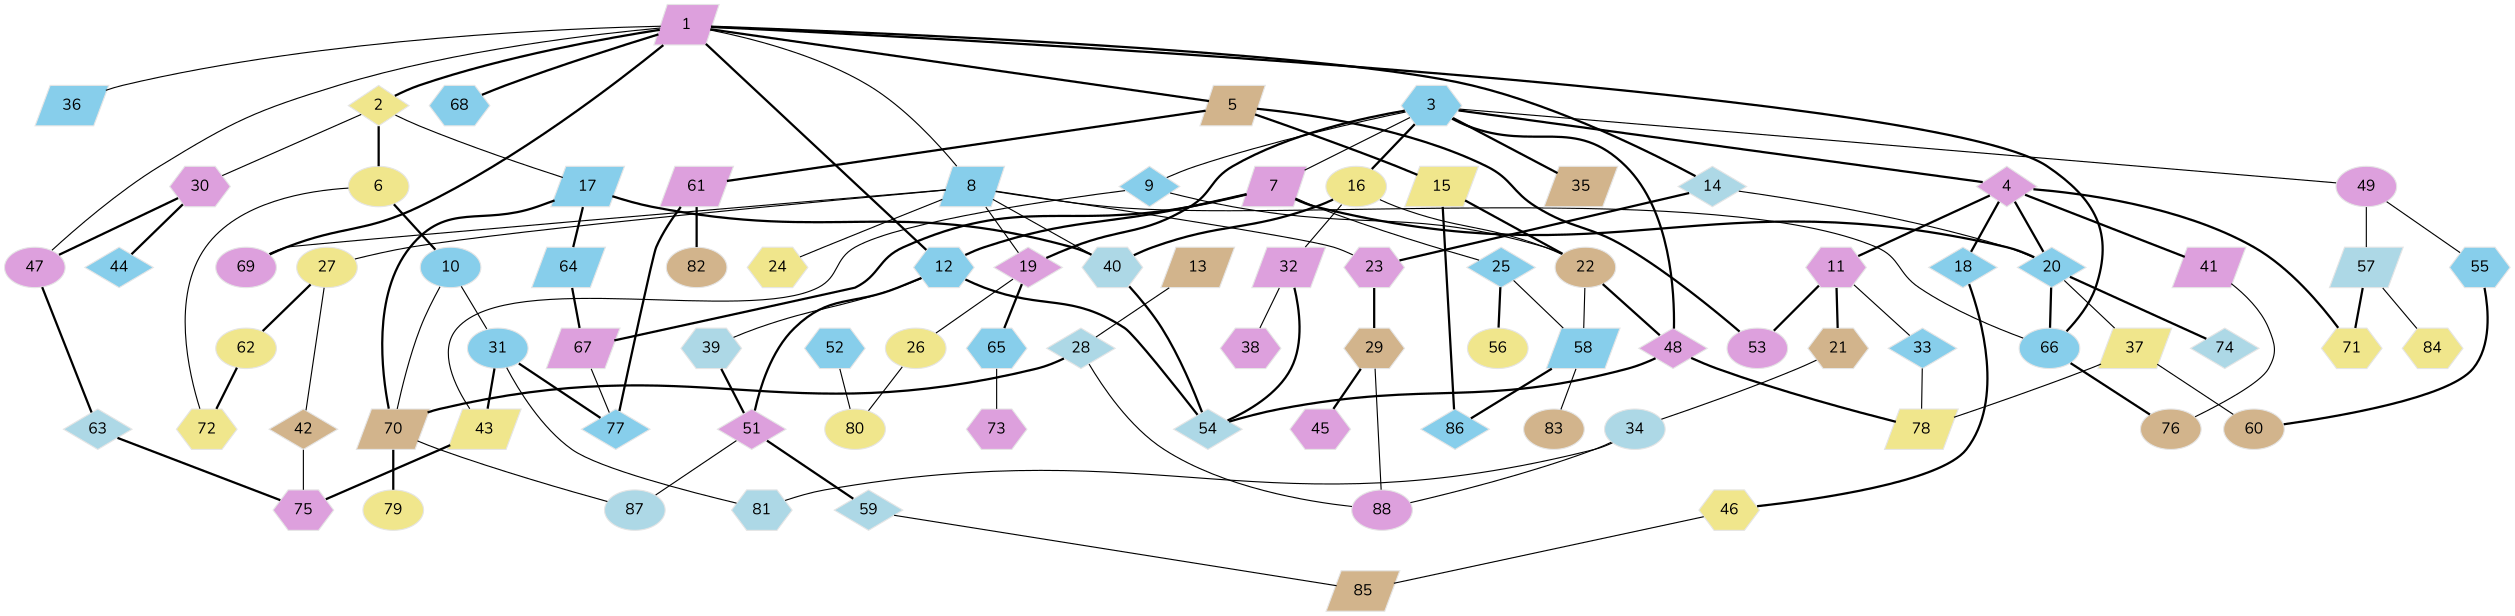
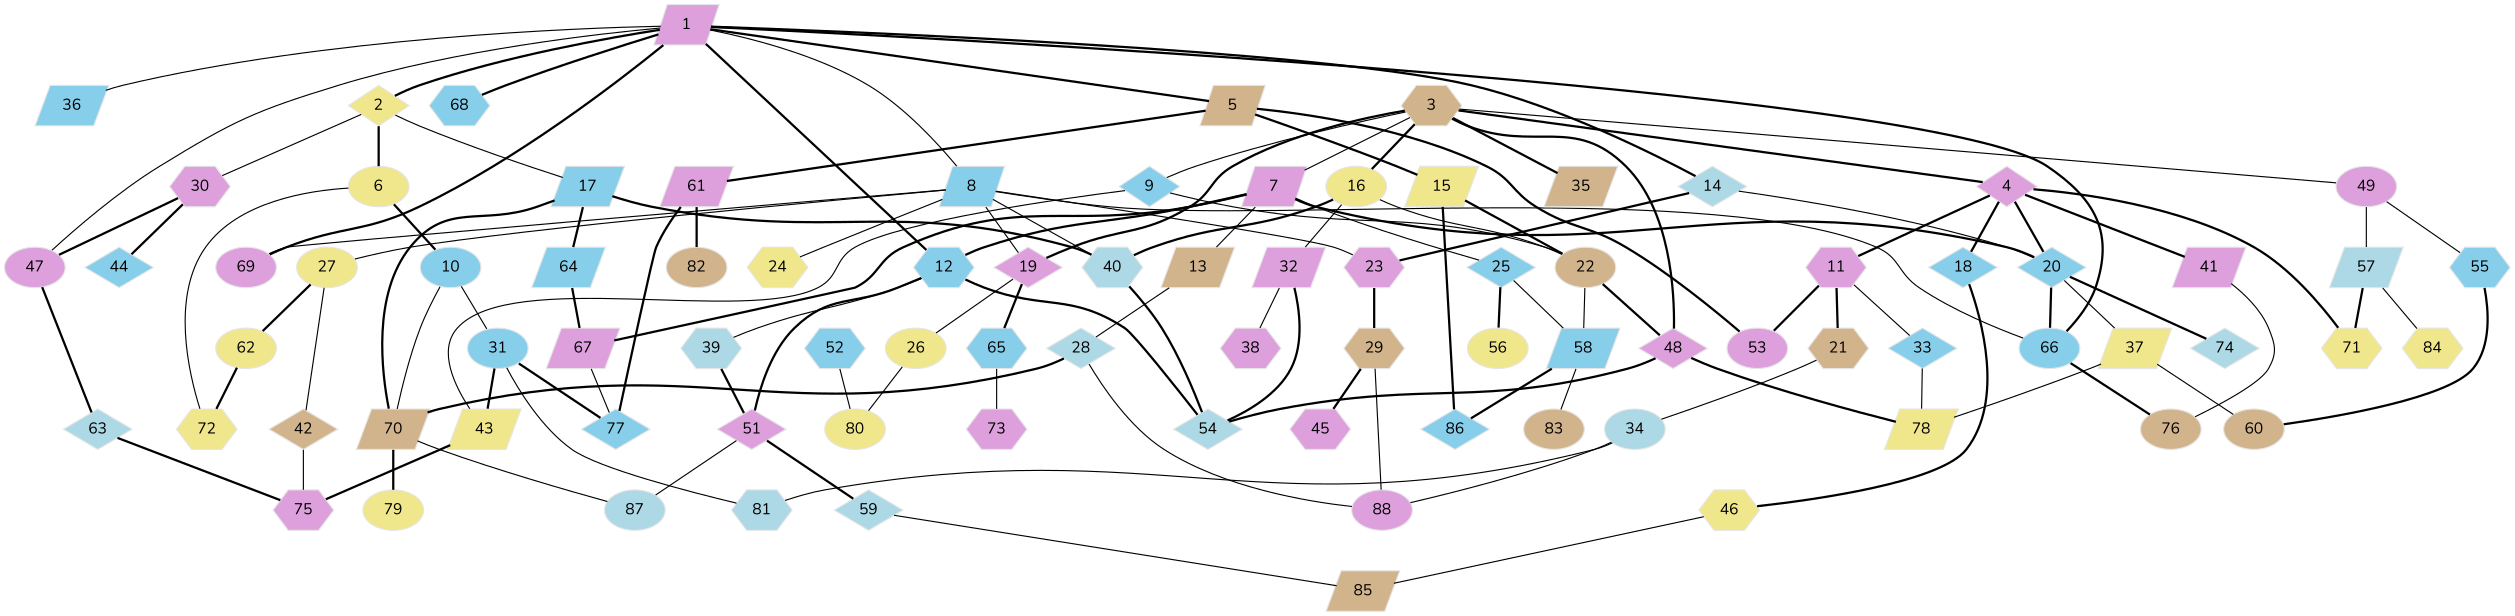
(1431, 106) -> (1431, 106)
none -> (1228, 235)
